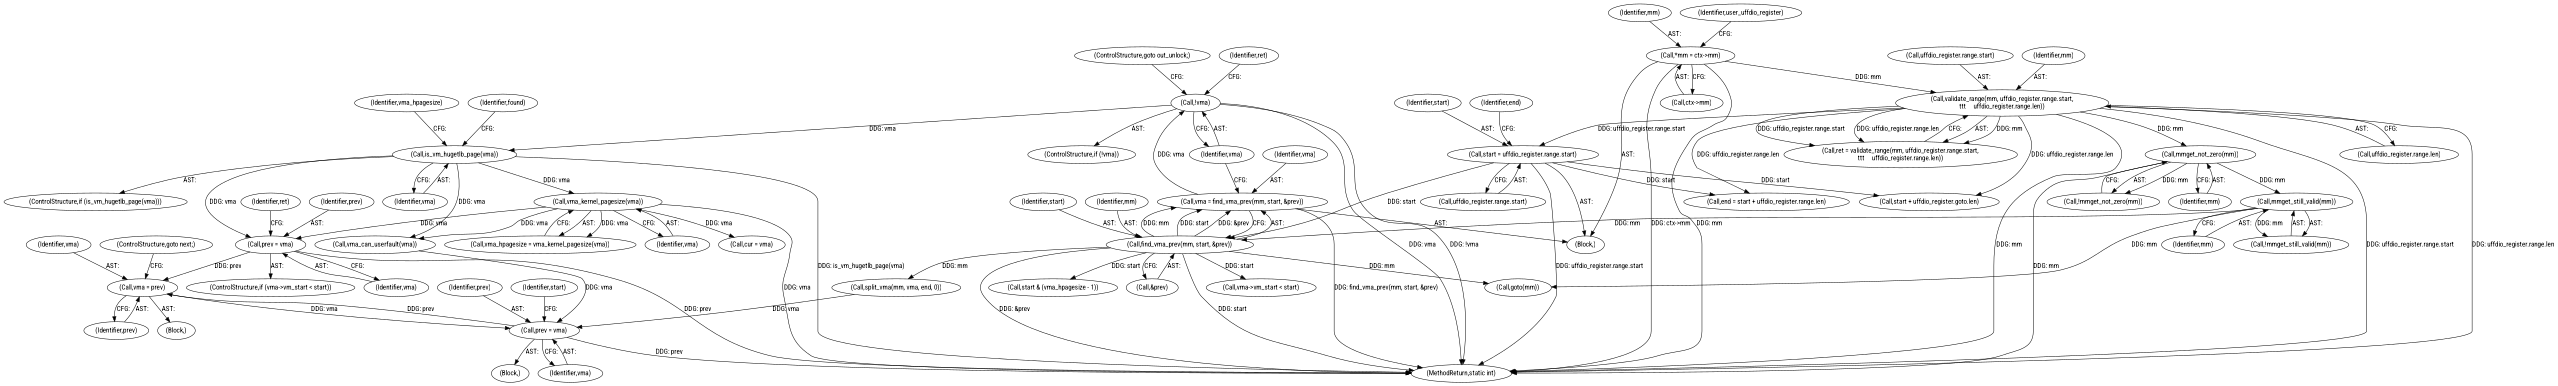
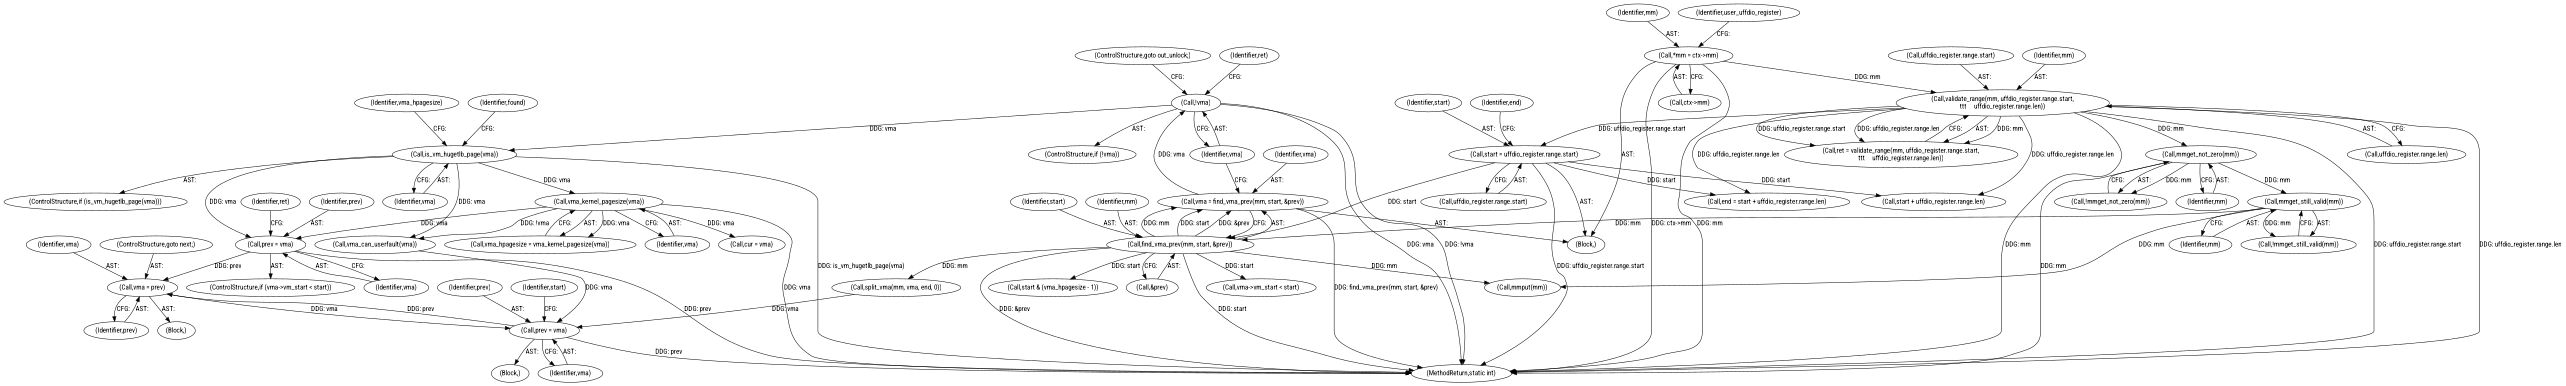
(1929, 202) -> (1934, 202)
(535, 223) -> (535, 223)
(2300, 223) -> (2307, 223)
(158, 266) -> (158, 266)
(1518, 288) -> (1523, 288)
